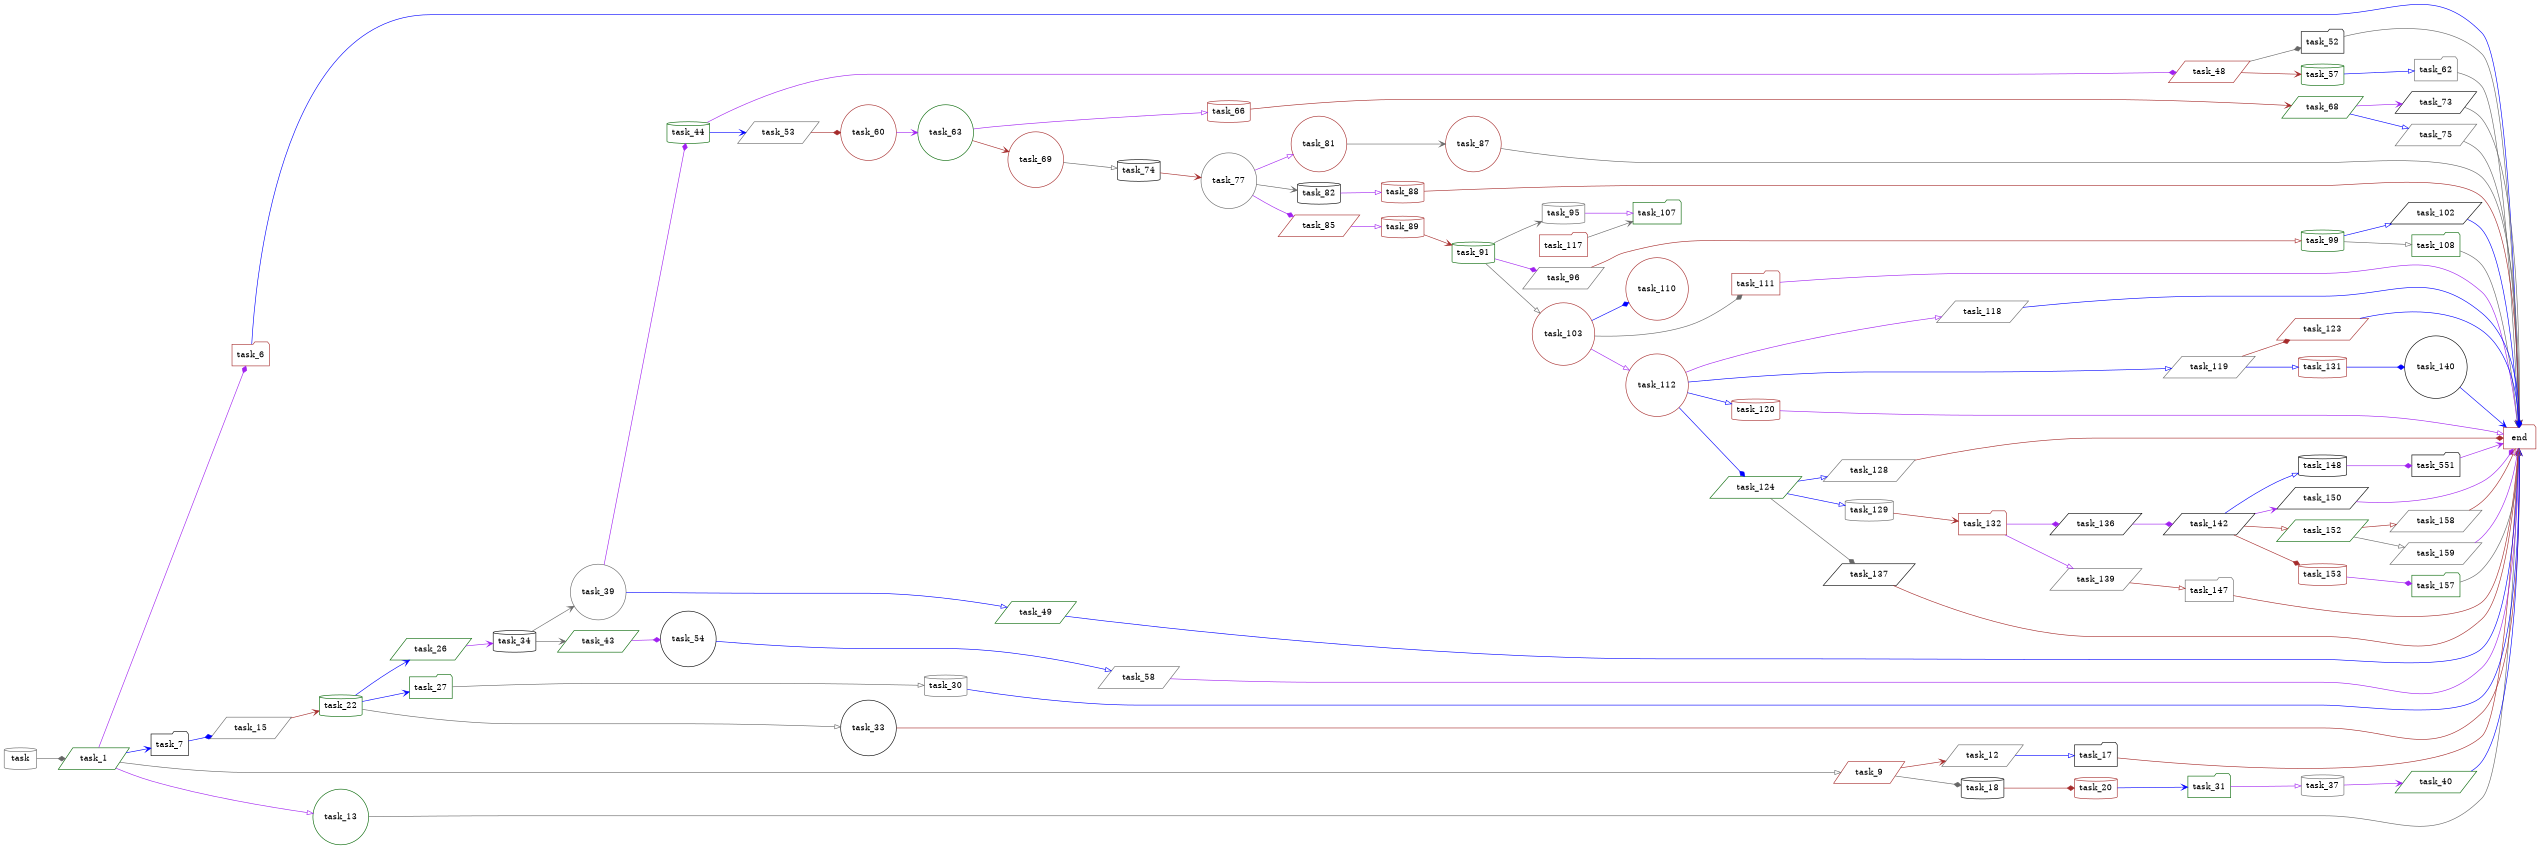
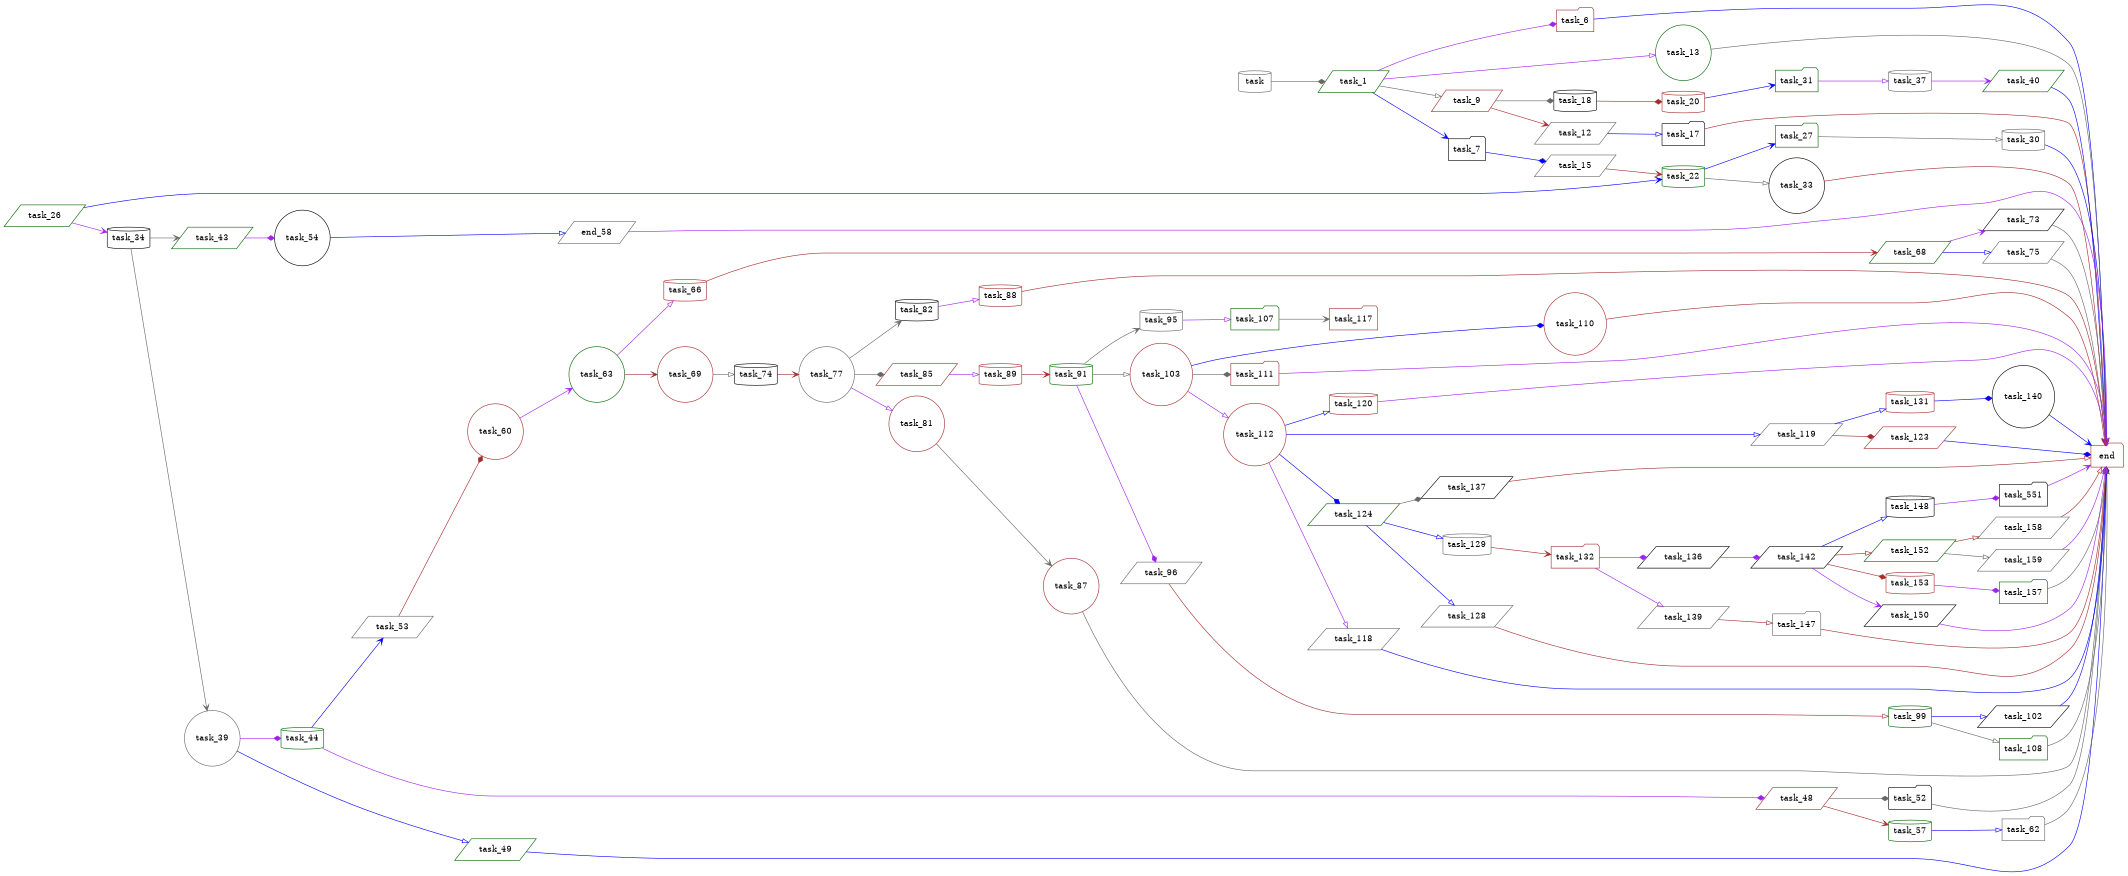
(1269, 205) -> (866, 374)
(1607, 230) -> (1301, 319)
none -> (1905, 303)
(1139, 677) -> (597, 233)
(380, 678) -> (869, 193)
